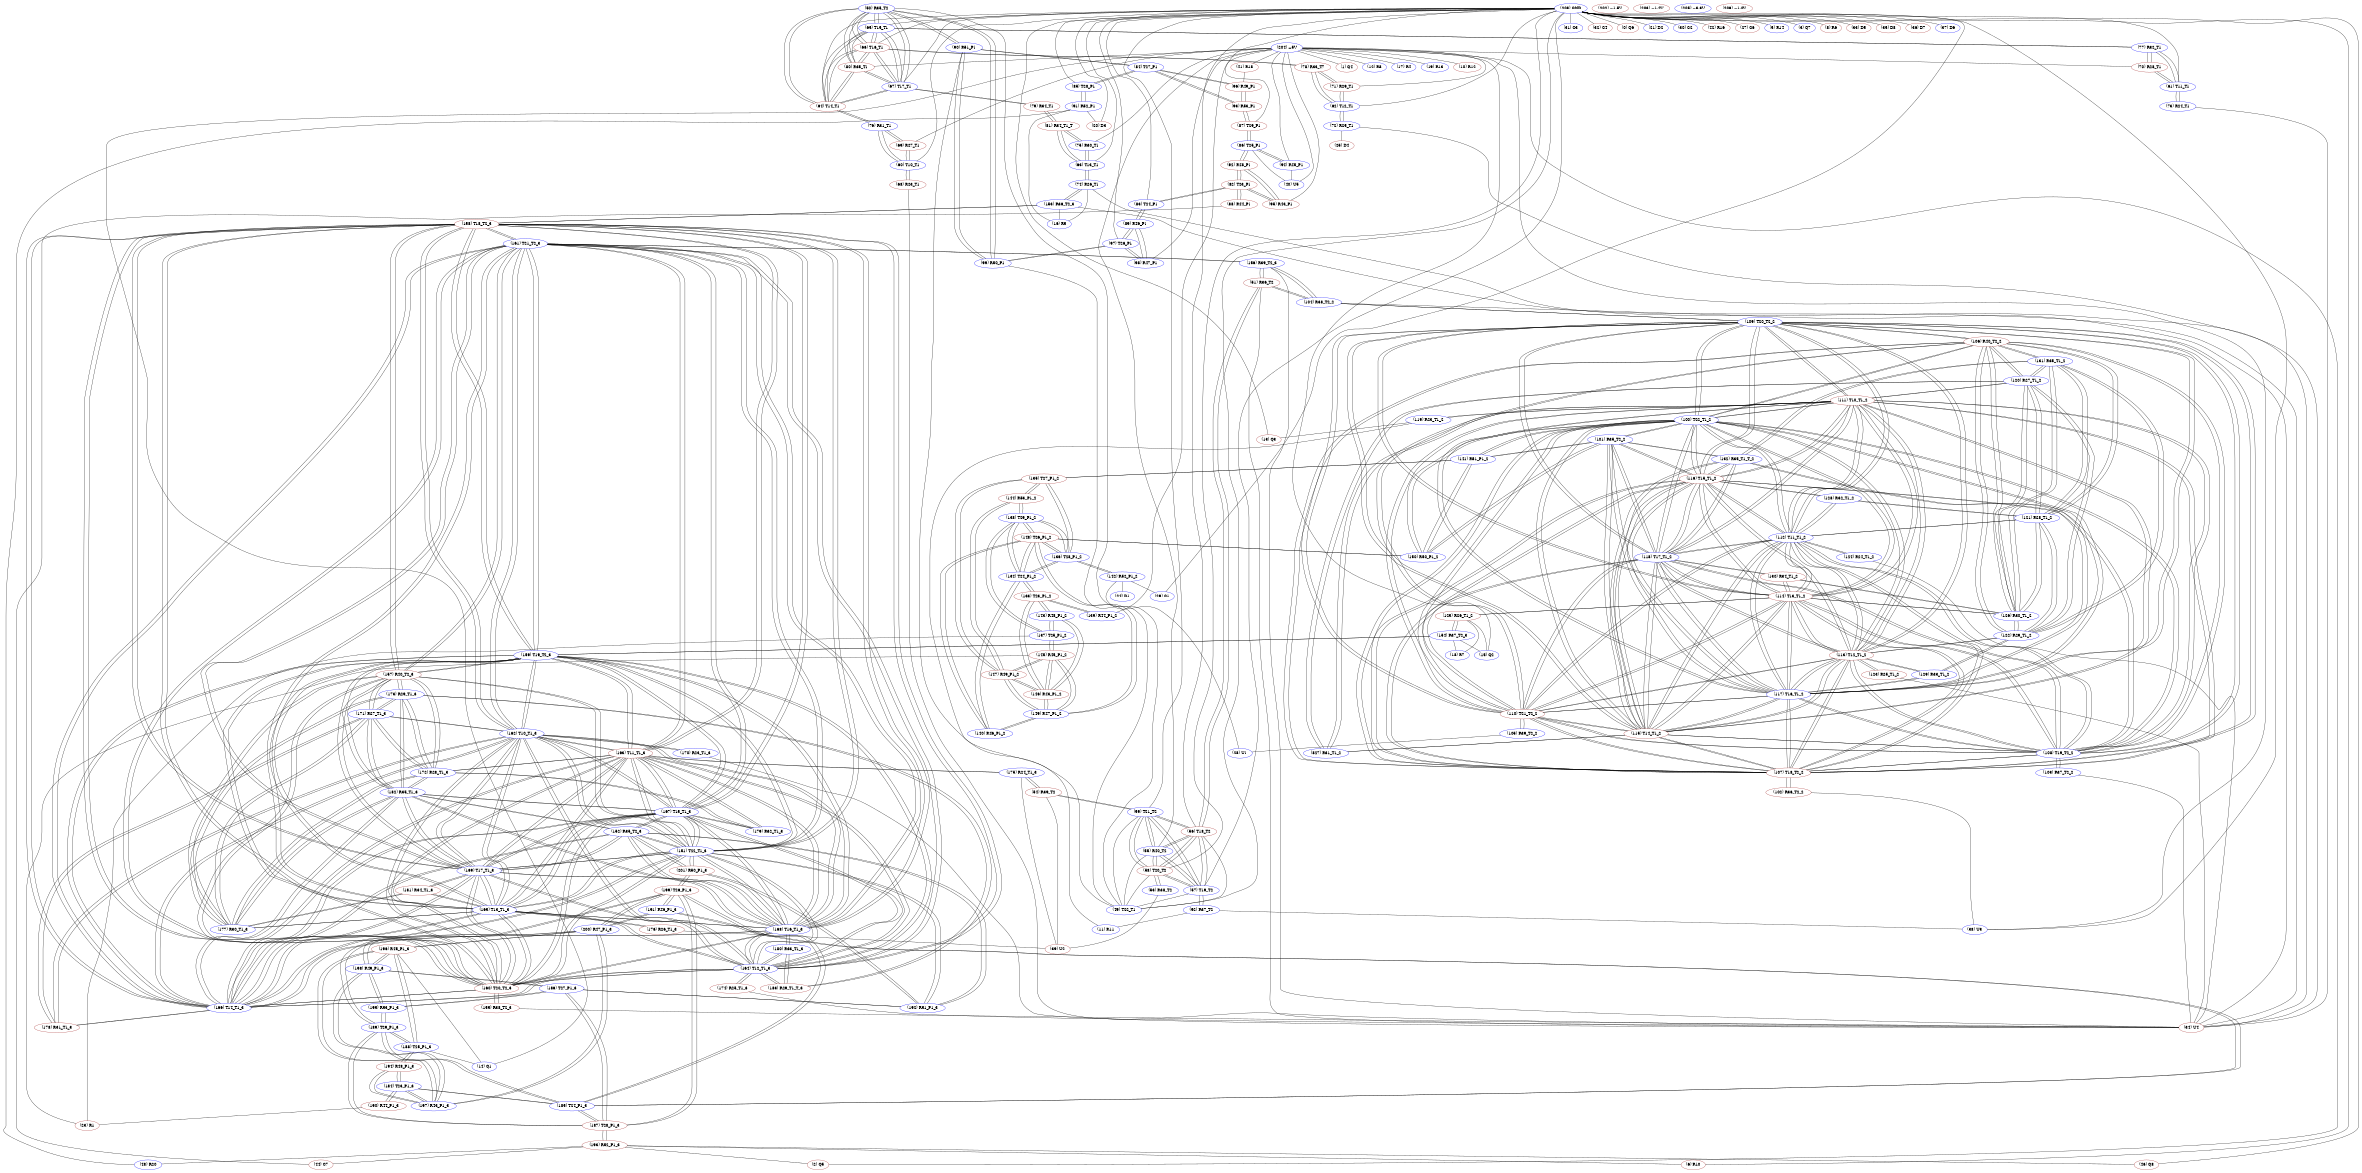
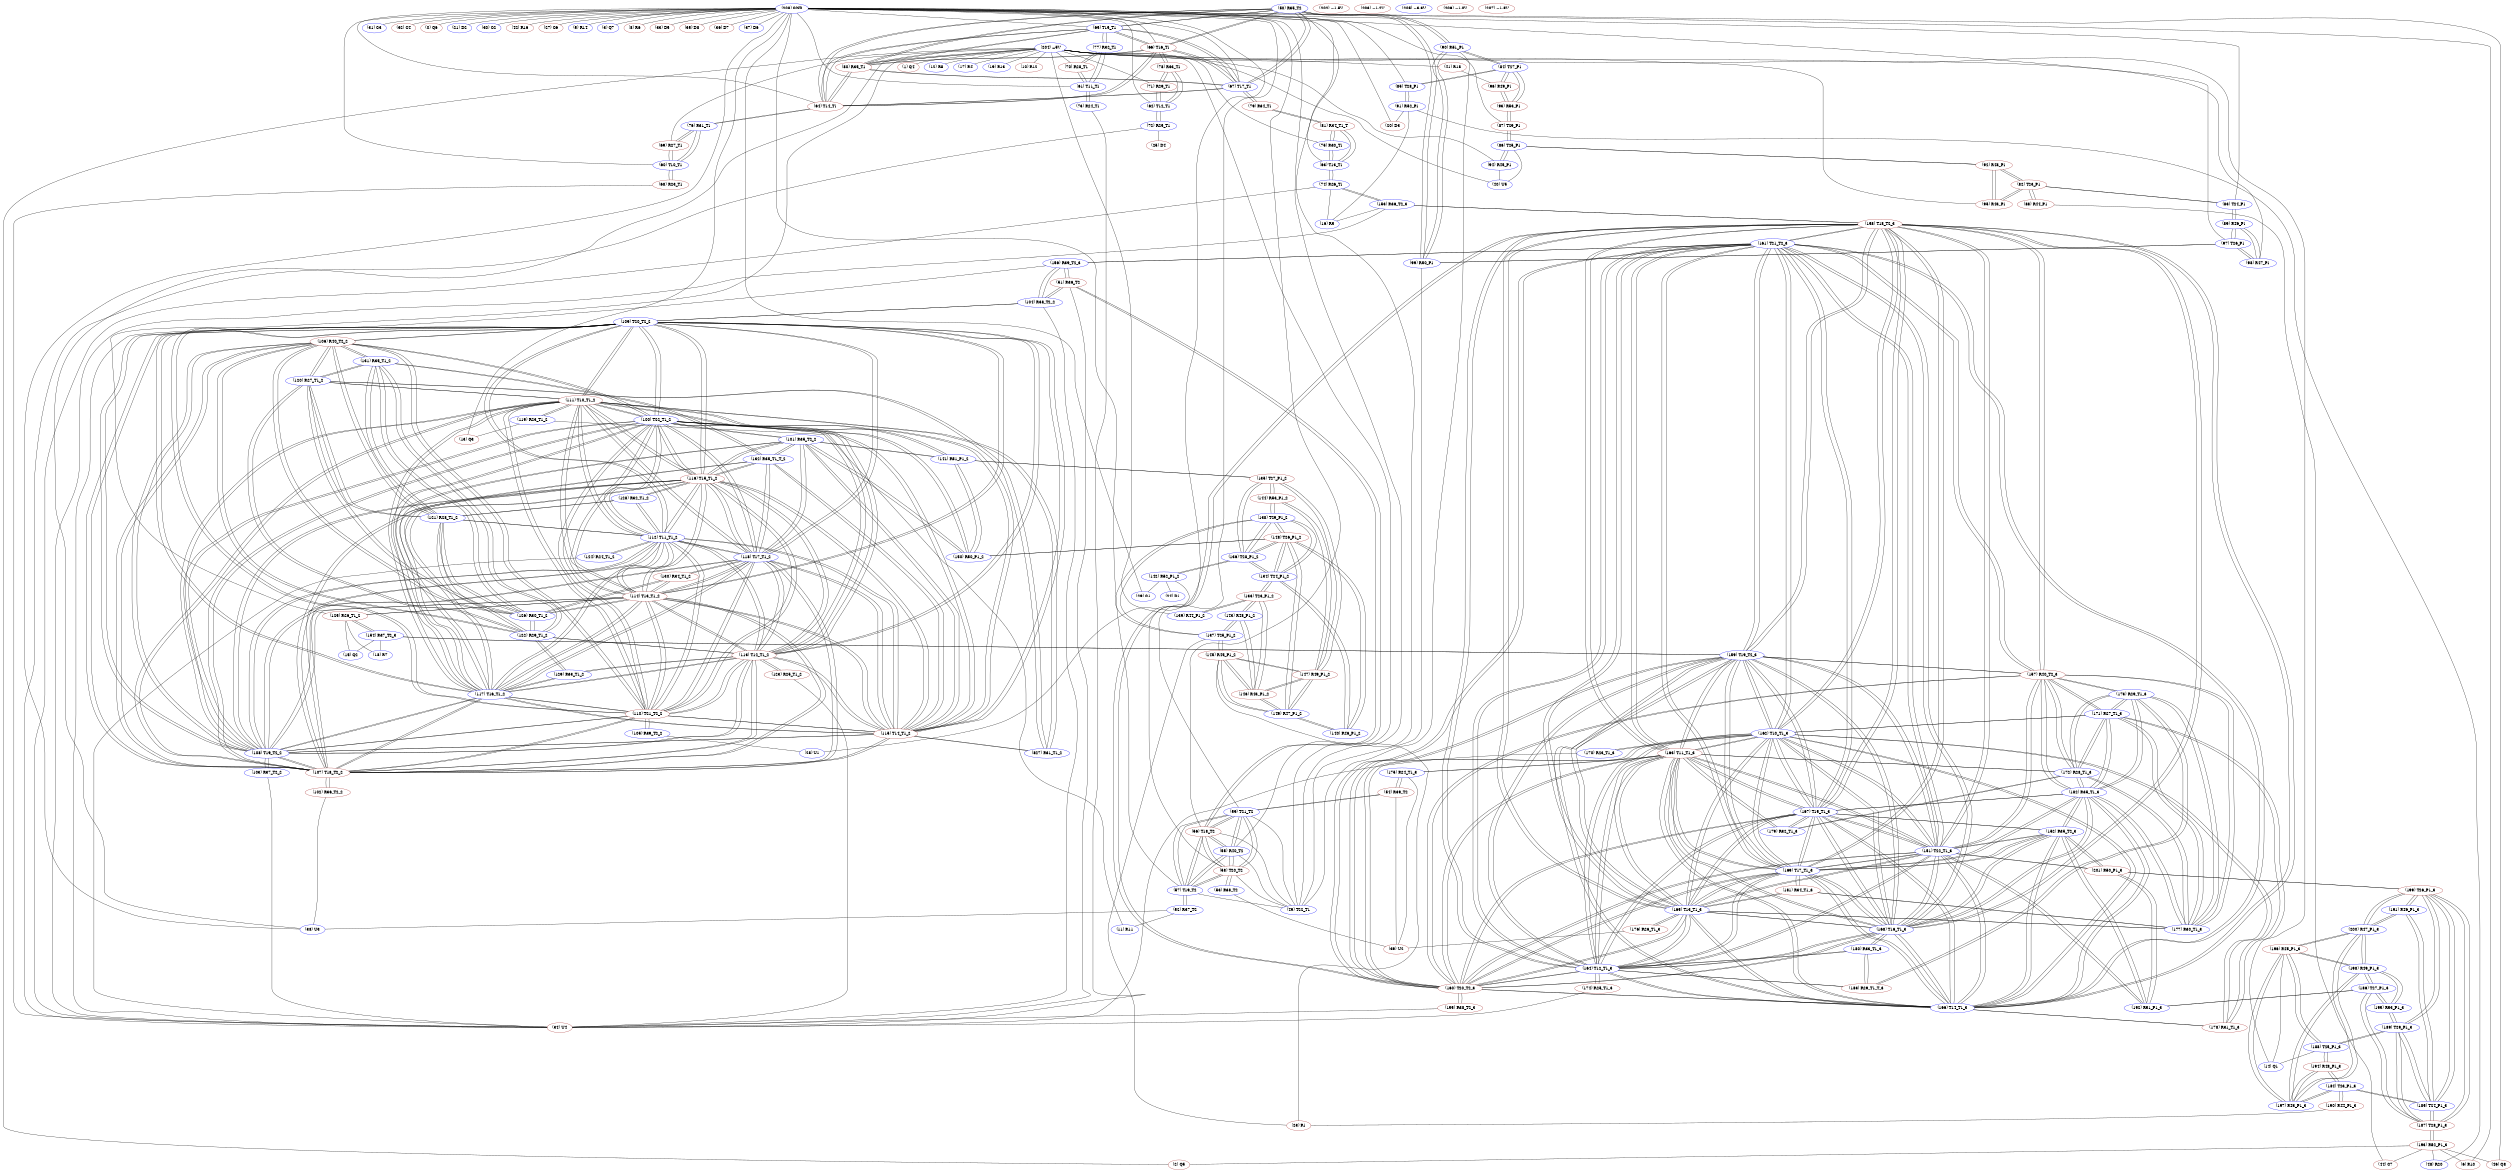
none -> (1497, 8)
(1313, 67) -> (1169, 67)
(1367, 299) -> (442, 318)
